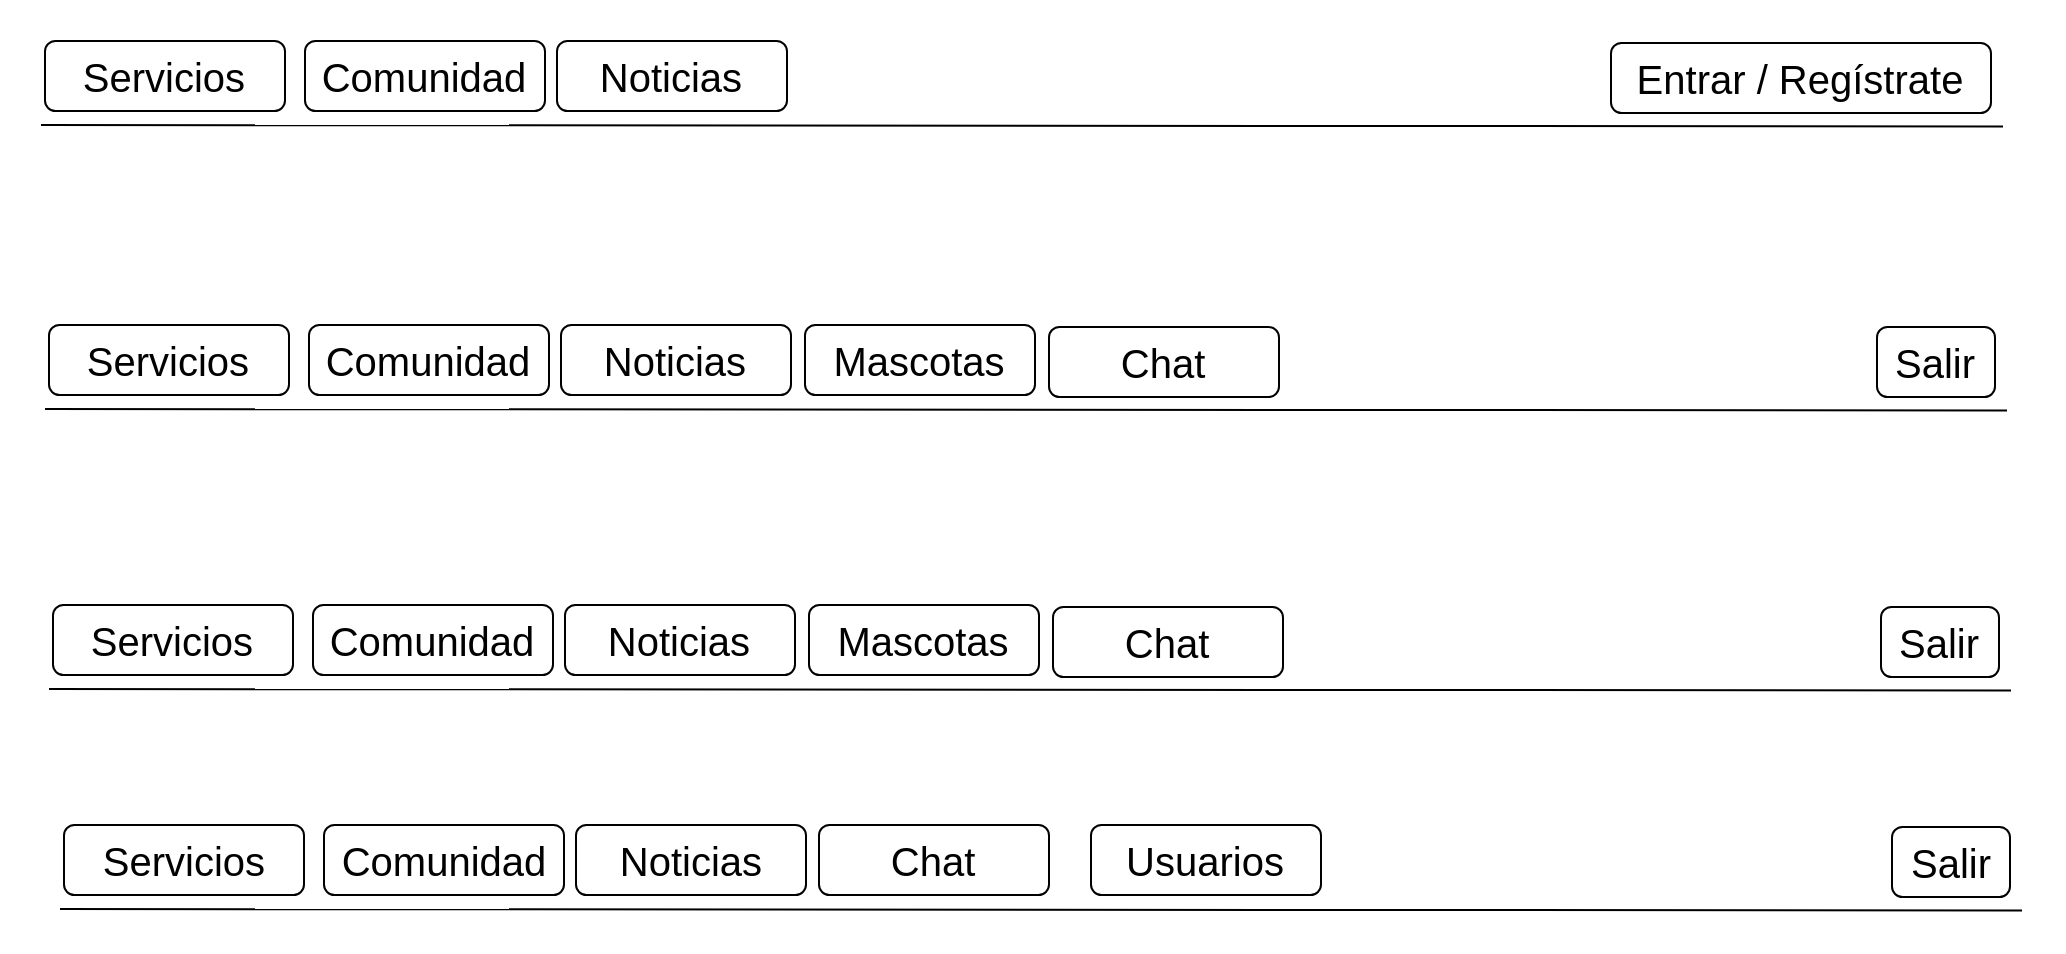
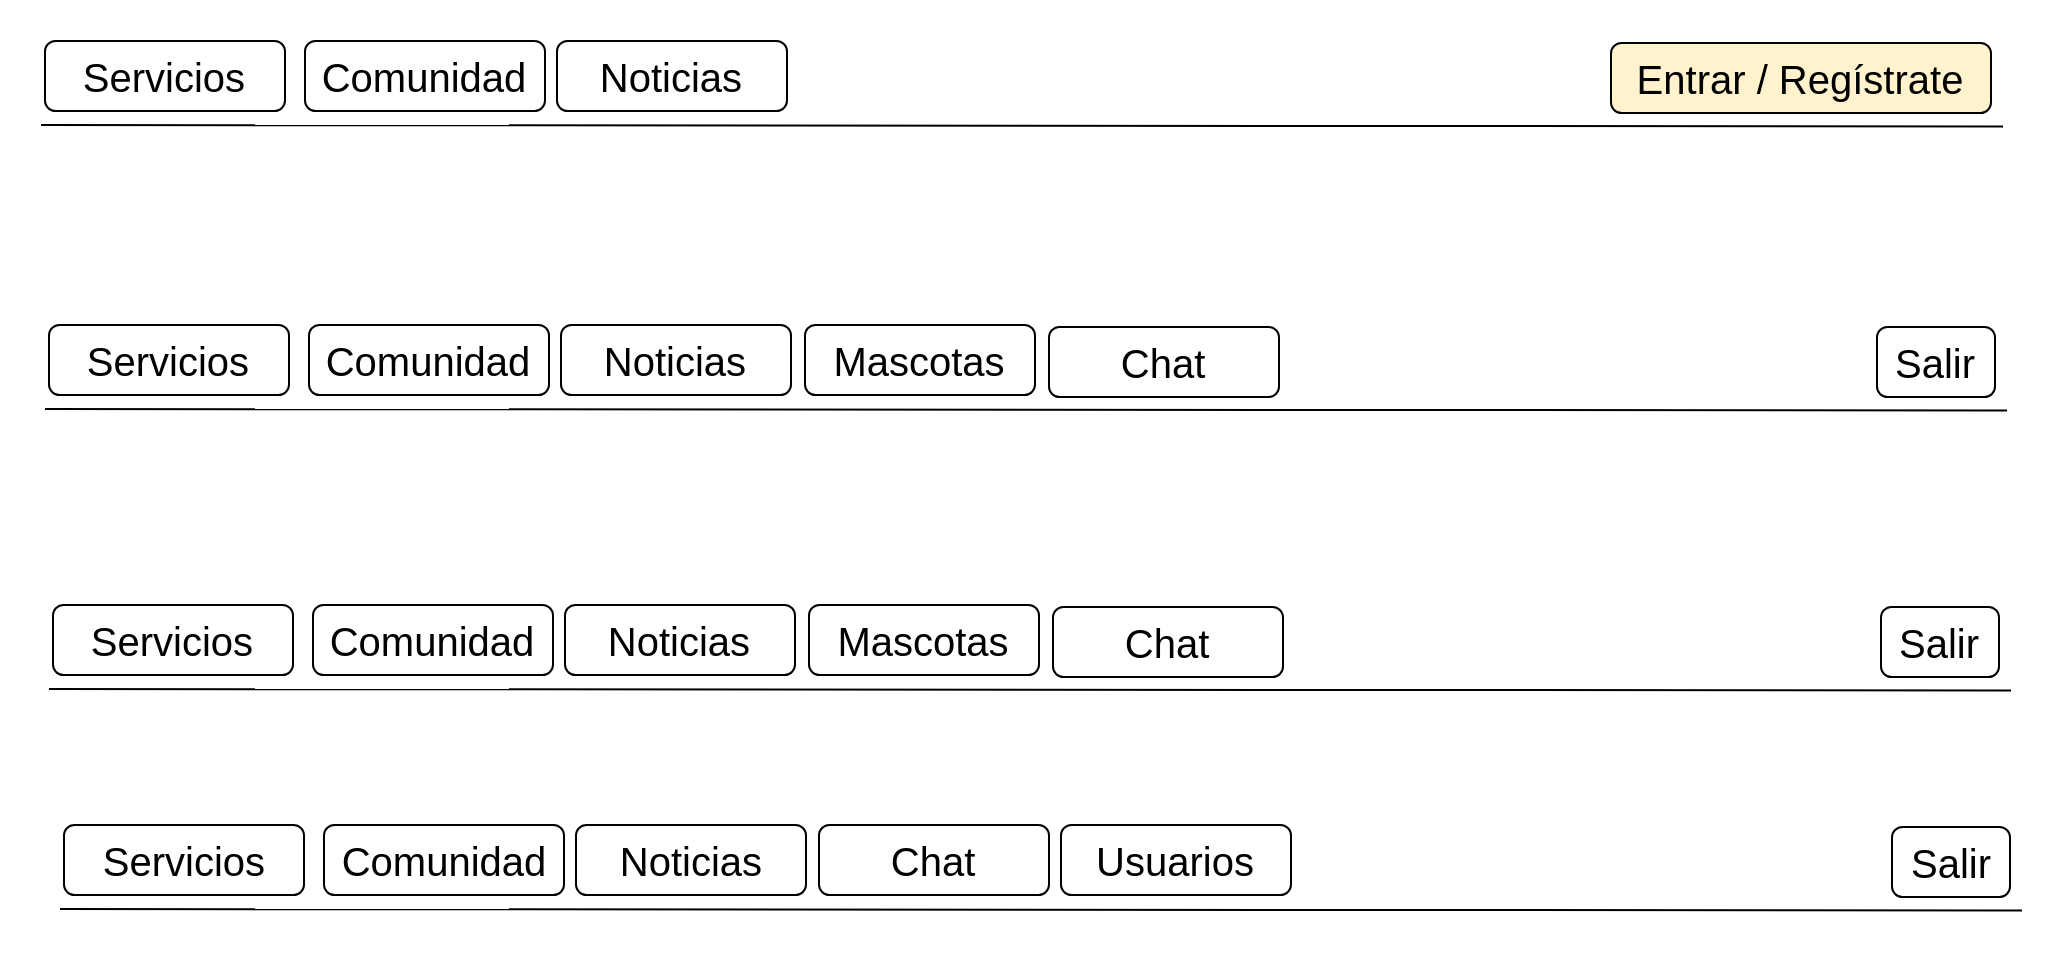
(1801, 78) -> (1801, 78)
(1206, 860) -> (1176, 860)
